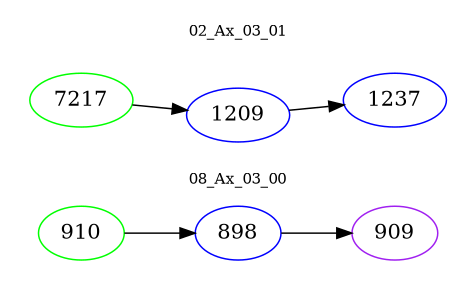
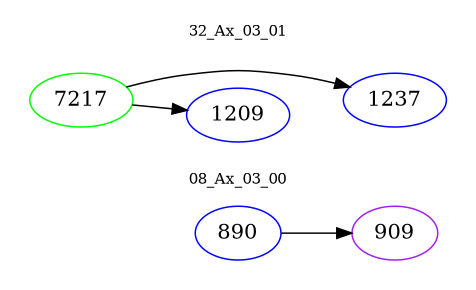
(238, 32) -> (238, 32)
(309, 108) -> (230, 71)
(81, 233) -> none
(238, 233) -> (238, 233)
